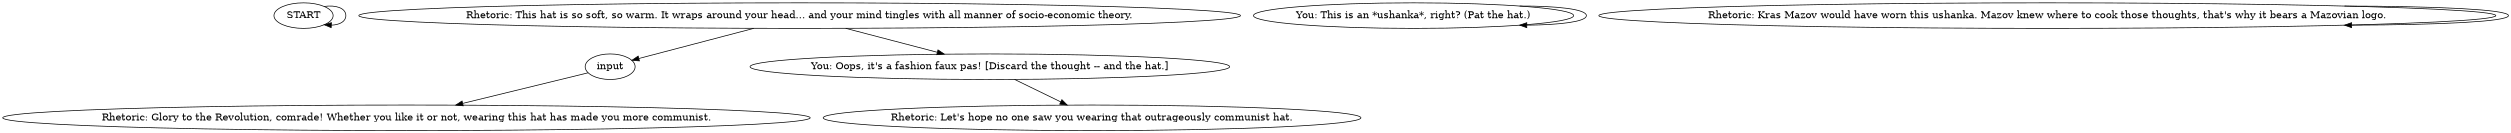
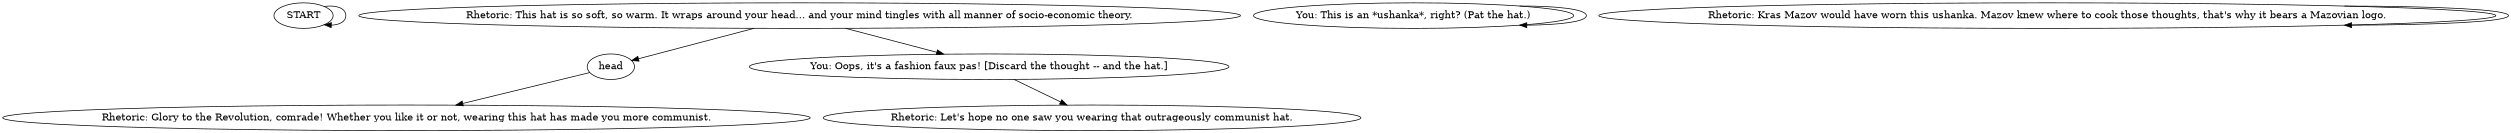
(610, 67) -> (611, 67)
